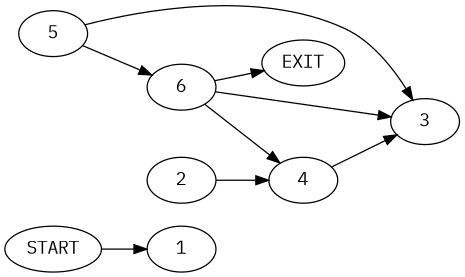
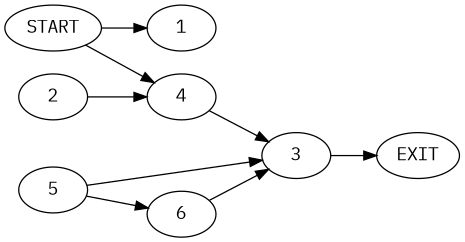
(233, 77) -> (347, 156)
(237, 130) -> (114, 61)
